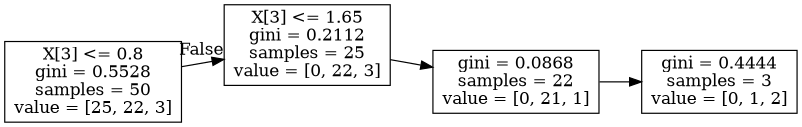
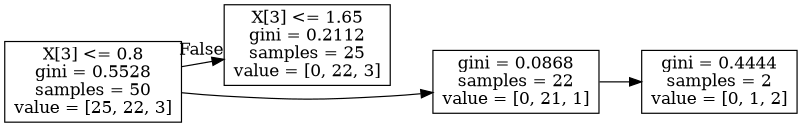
(406, 62) -> (301, 99)
(719, 82) -> (719, 82)
